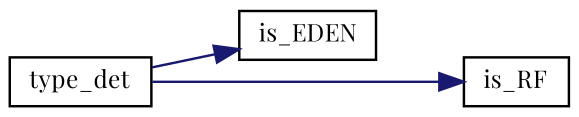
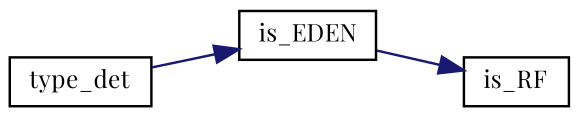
(296, 82) -> (408, 58)
